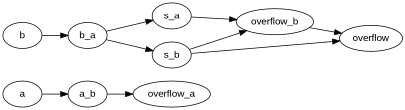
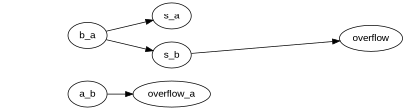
(275, 22) -> none
(22, 35) -> none
(22, 94) -> none
